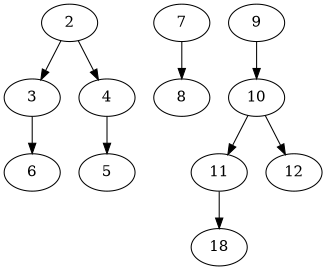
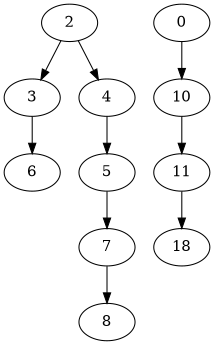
(257, 23) -> (182, 23)
(294, 172) -> none
none -> (107, 205)
